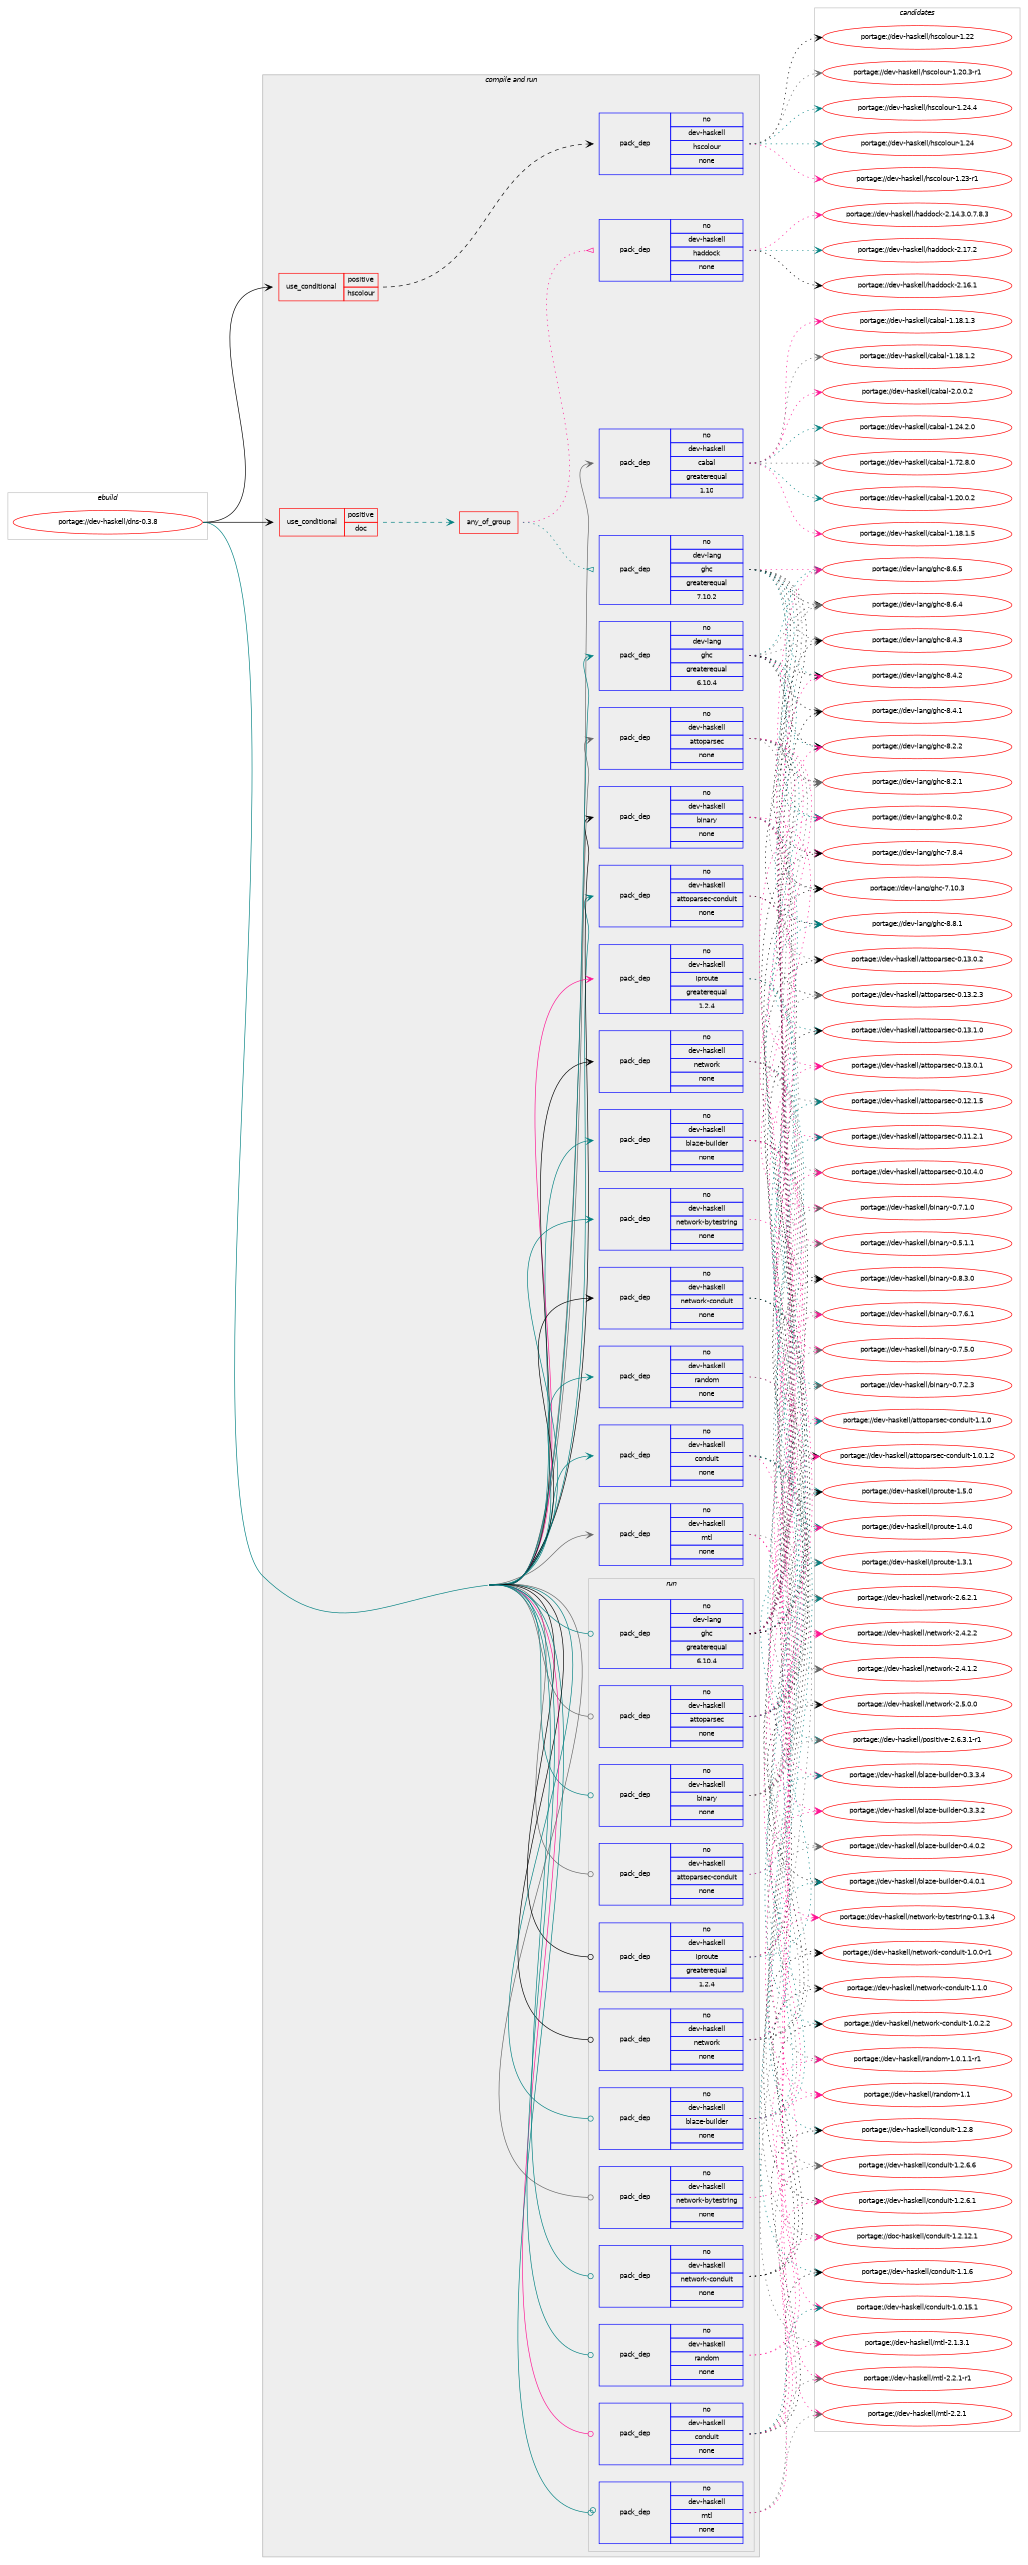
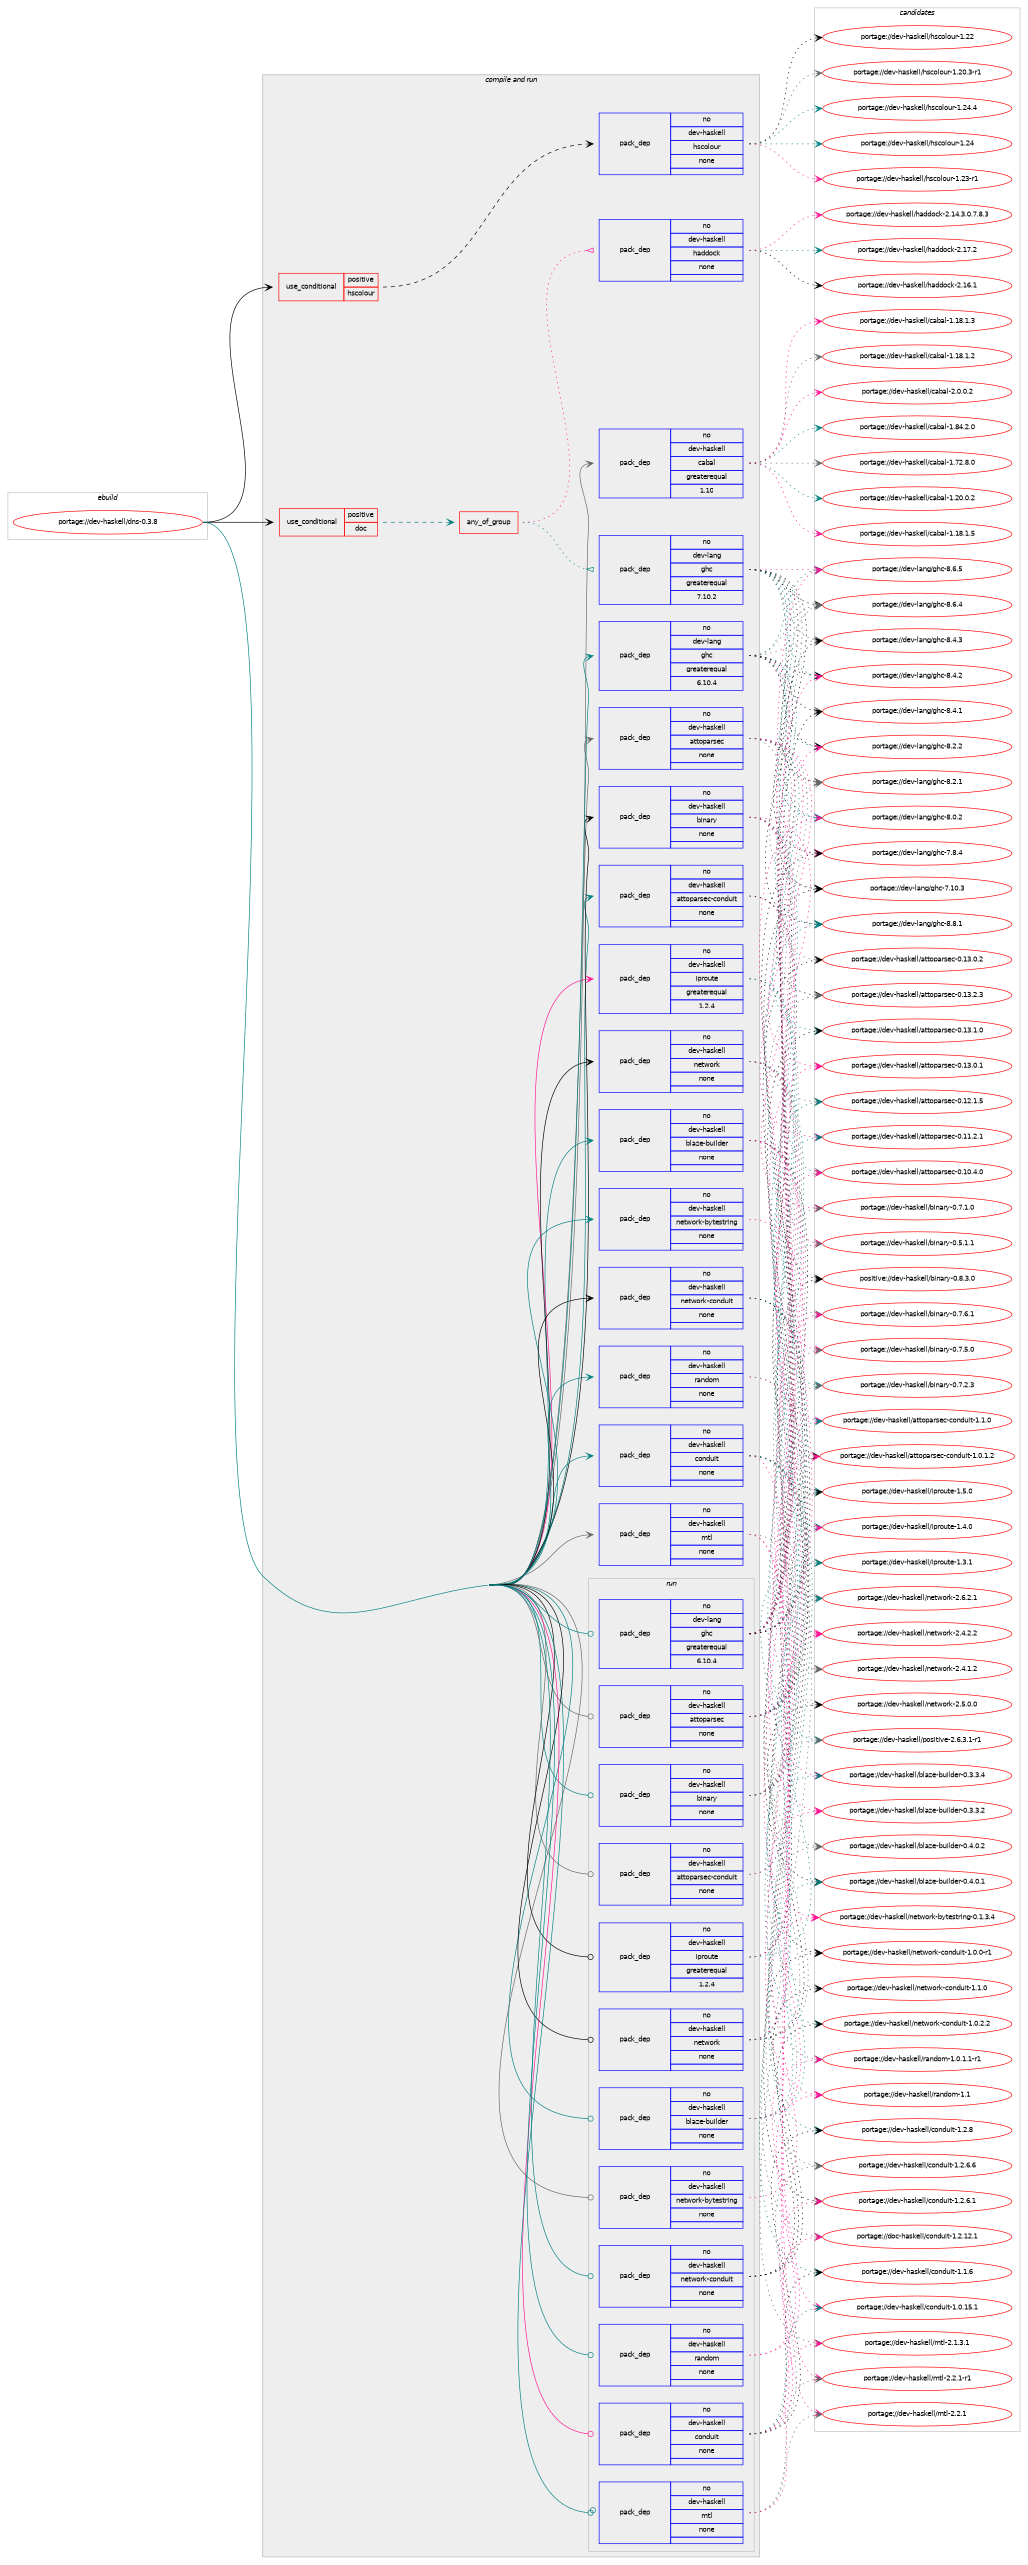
(917, 428) -> (917, 428)
(917, 1279) -> (917, 1279)
